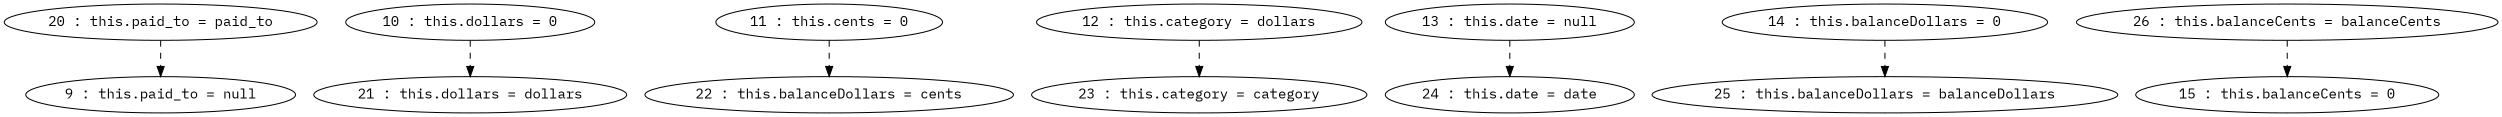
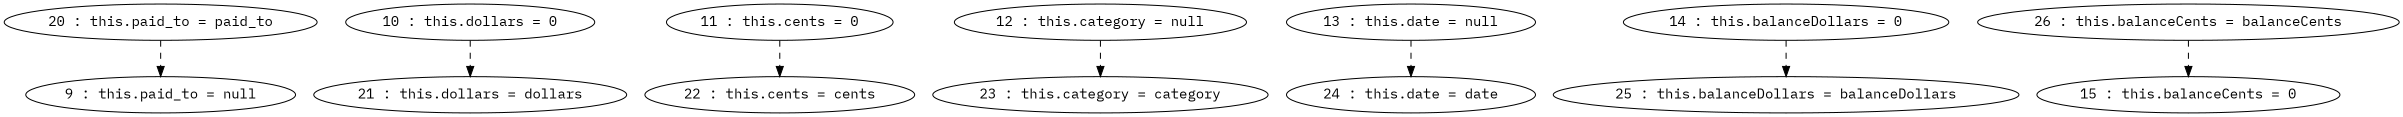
(1199, 22) -> (1100, 22)
(829, 95) -> (780, 95)
